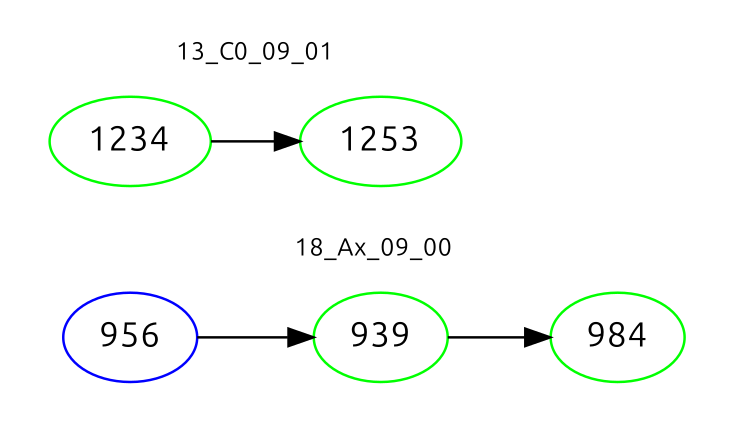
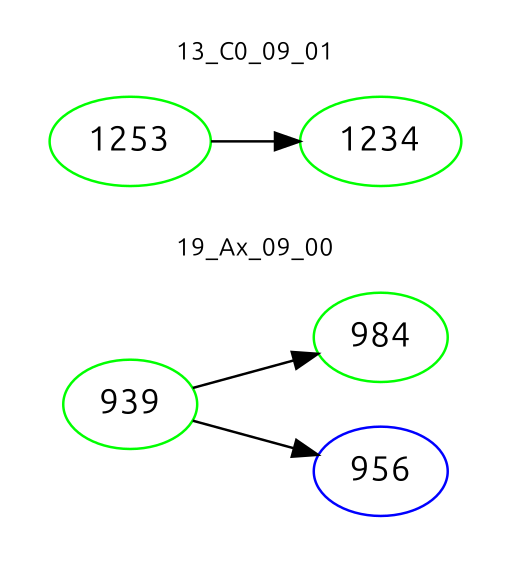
(243, 141) -> (243, 141)
(374, 249) -> (255, 249)
(243, 337) -> (243, 434)
